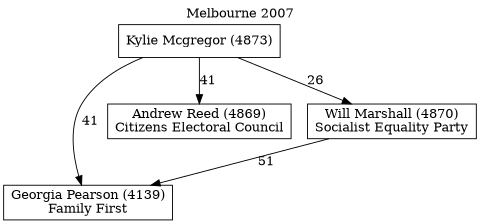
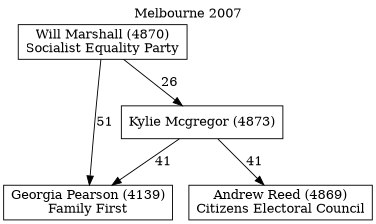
(290, 79) -> (149, 80)
